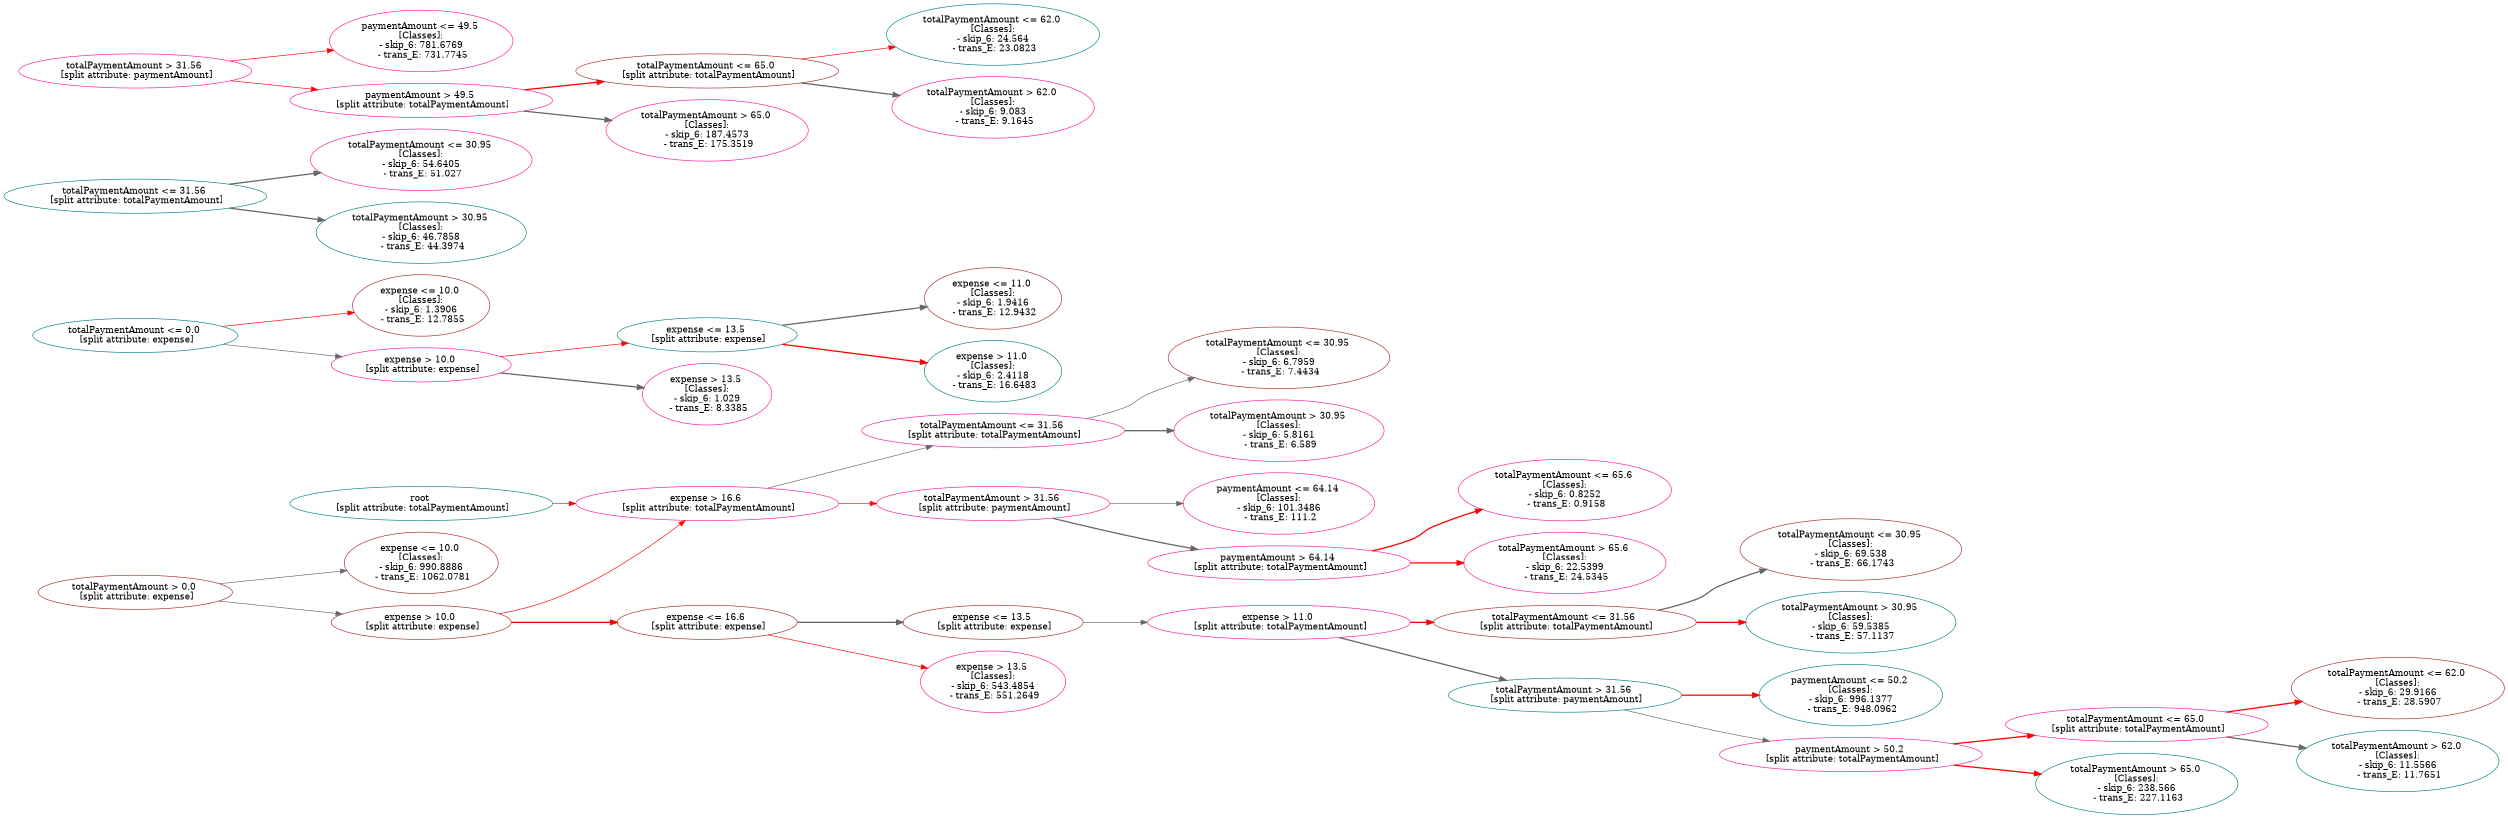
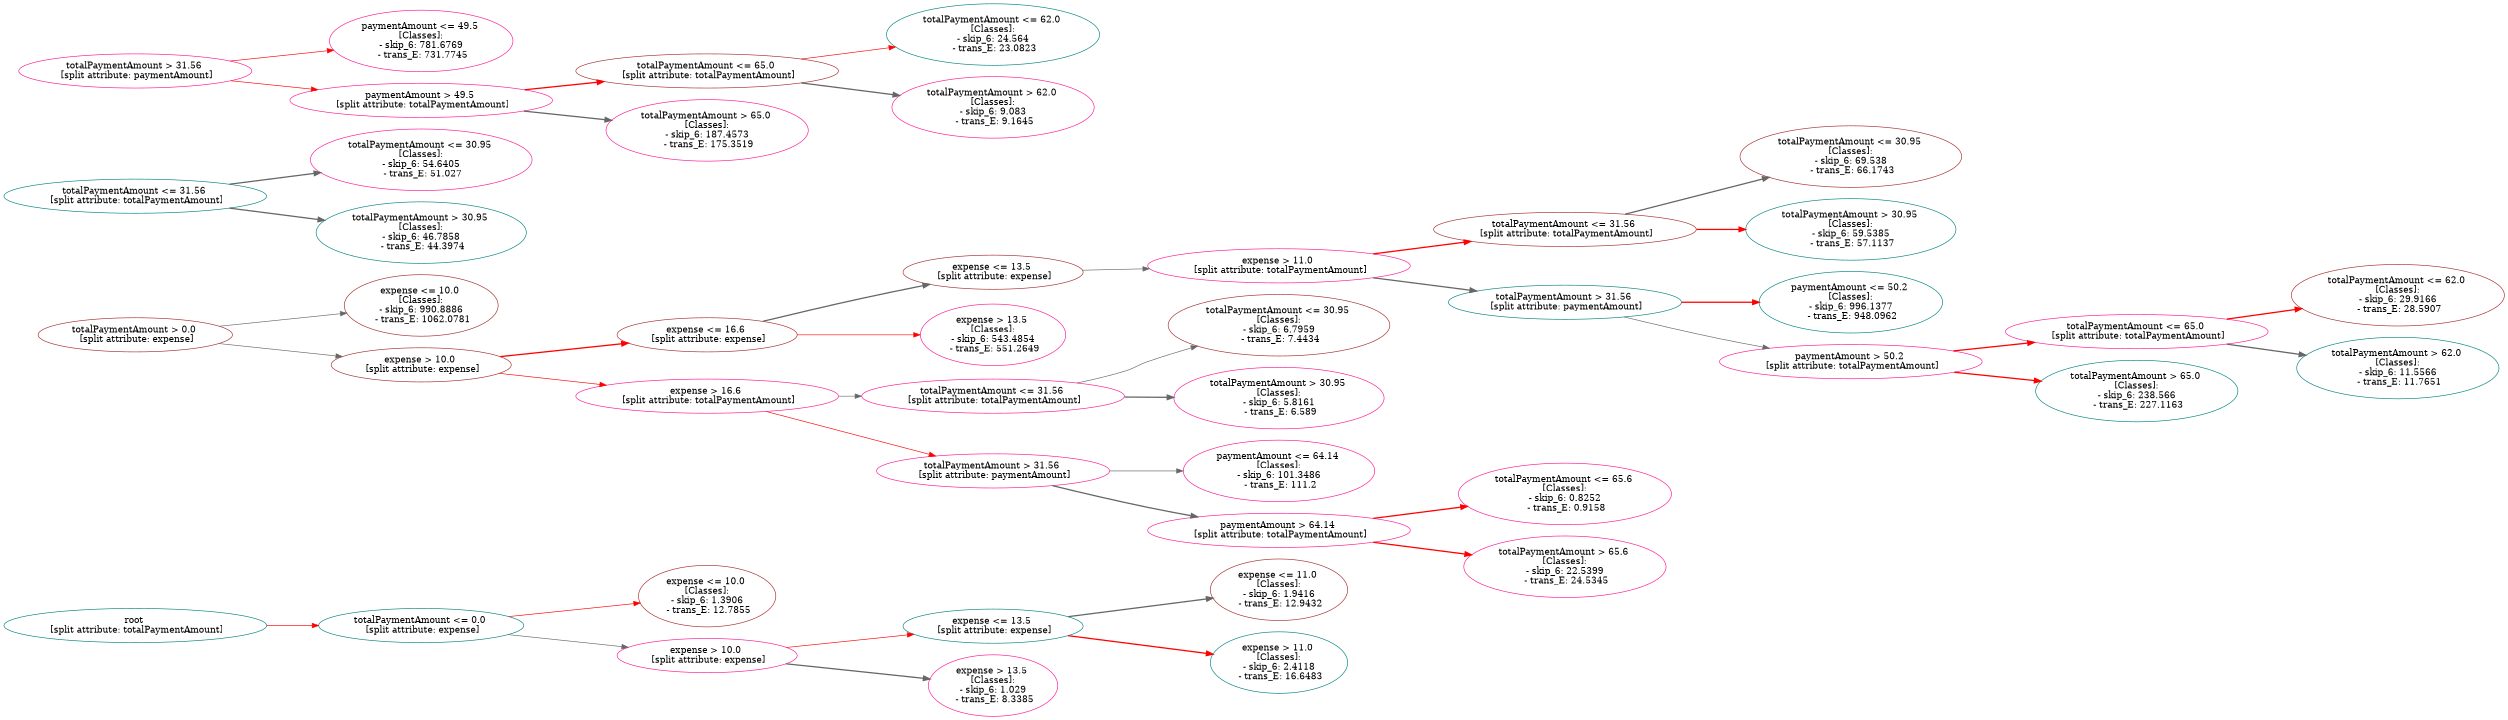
(561, 504) -> (289, 626)
